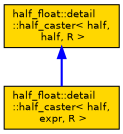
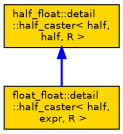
(62, 108) -> (62, 108)
